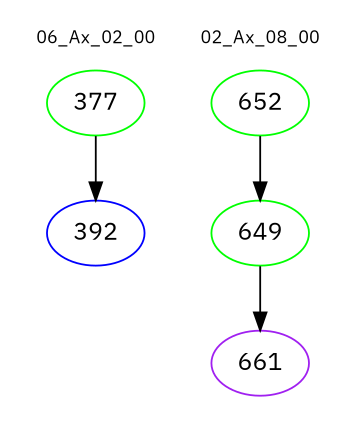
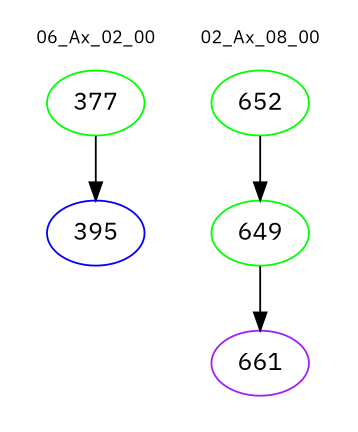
(96, 233) -> (96, 233)
